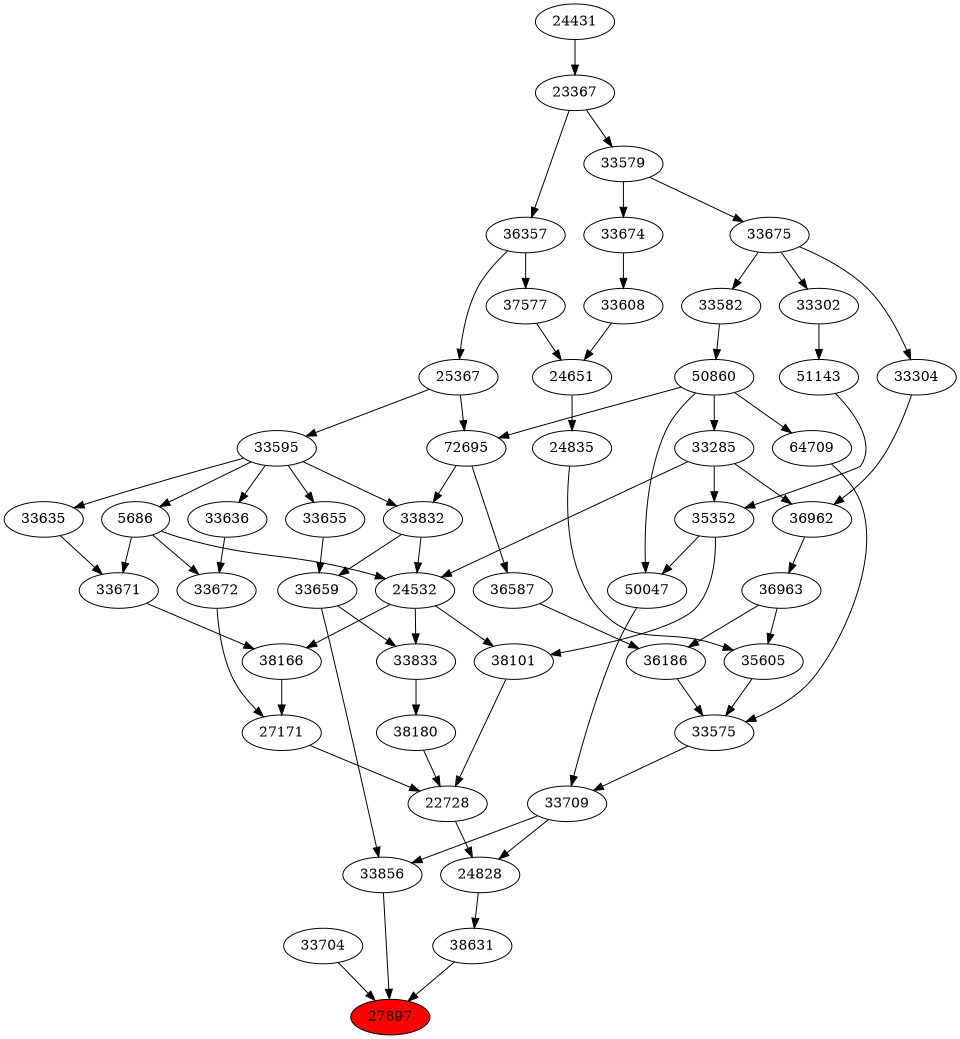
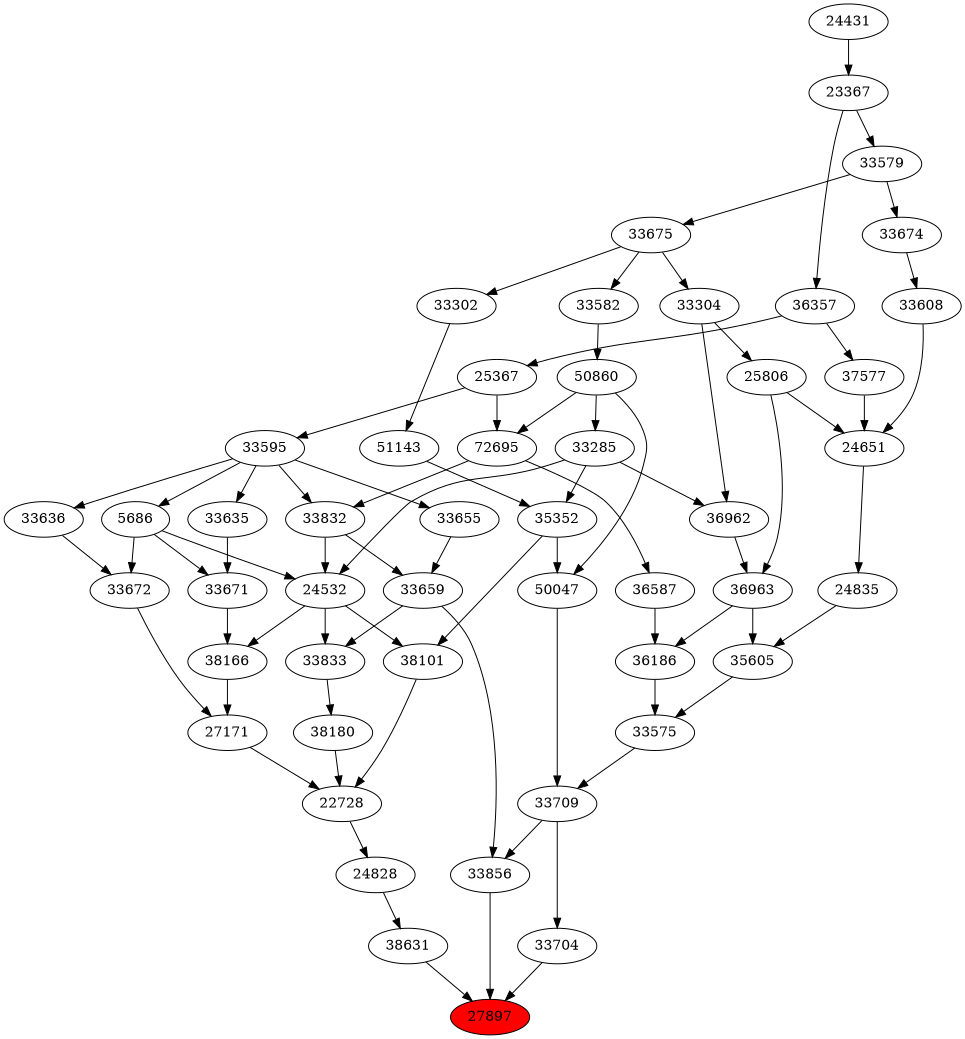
none -> (767, 377)
(812, 448) -> none
(528, 836) -> (557, 870)
